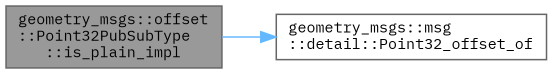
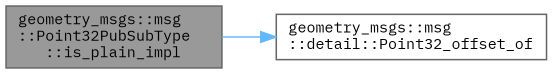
(114, 37) -> (114, 37)
